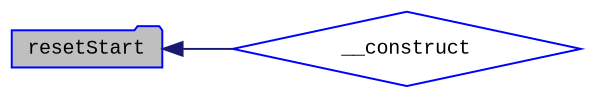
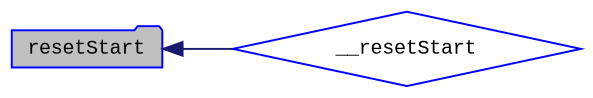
(407, 49) -> (407, 49)
